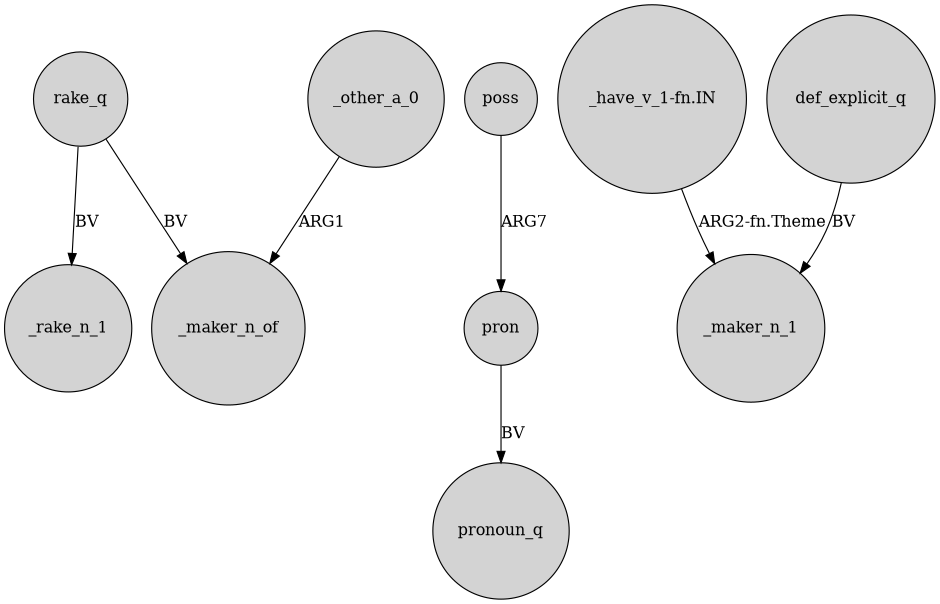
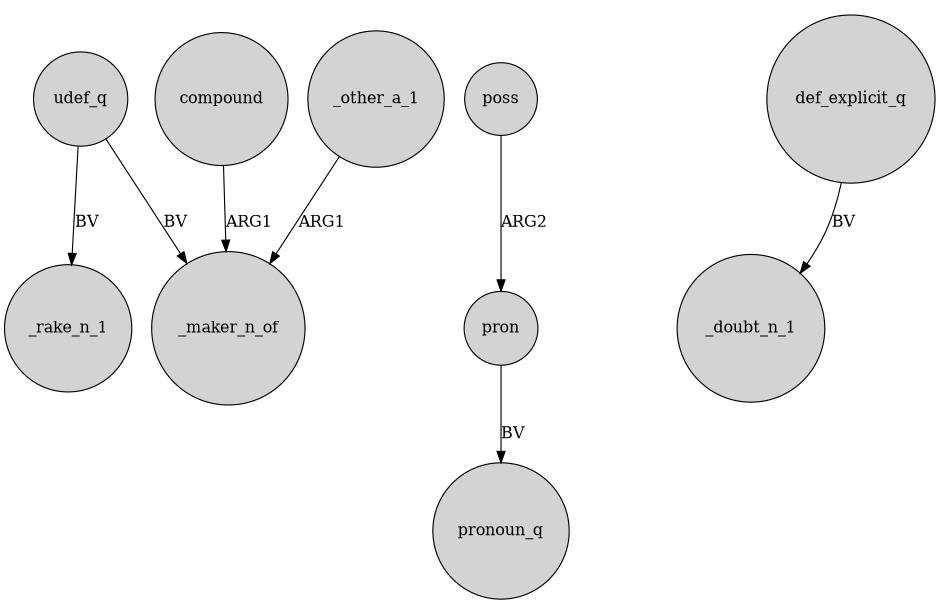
(81, 99) -> (81, 99)
none -> (222, 99)
(376, 99) -> (376, 99)
(652, 99) -> none
(524, 223) -> (524, 223)
(751, 328) -> (751, 328)
